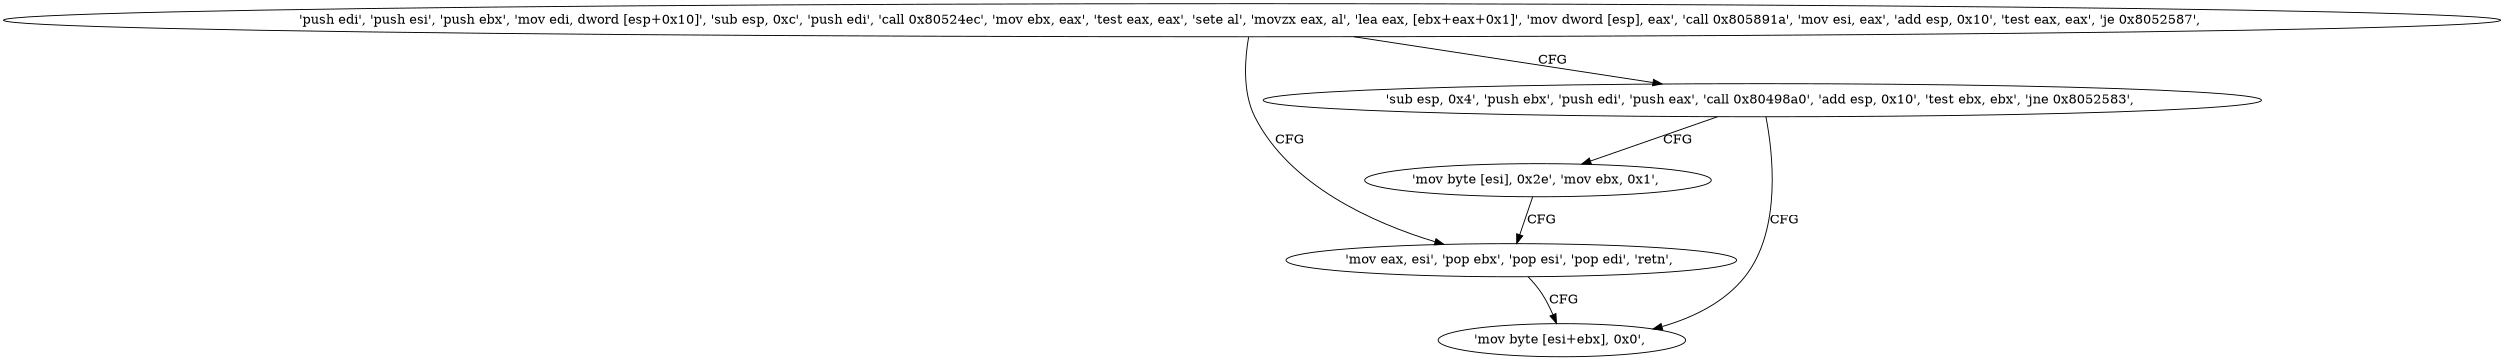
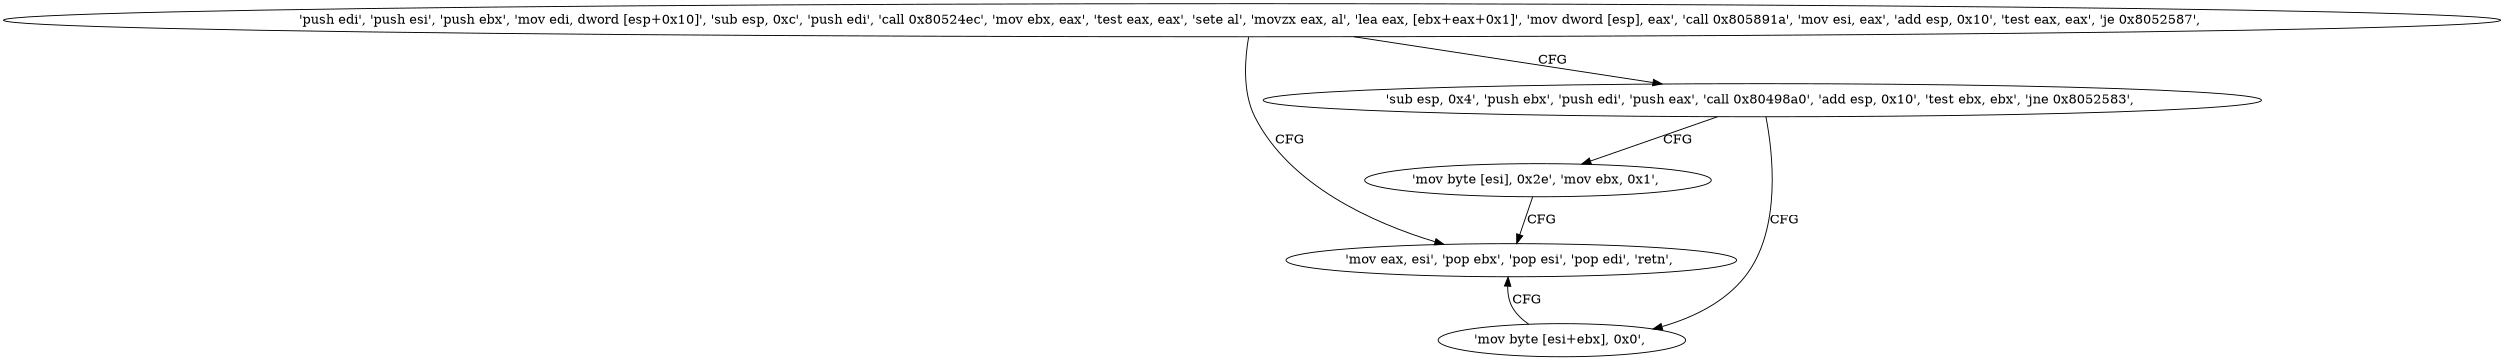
(1542, 295) -> (1513, 308)
